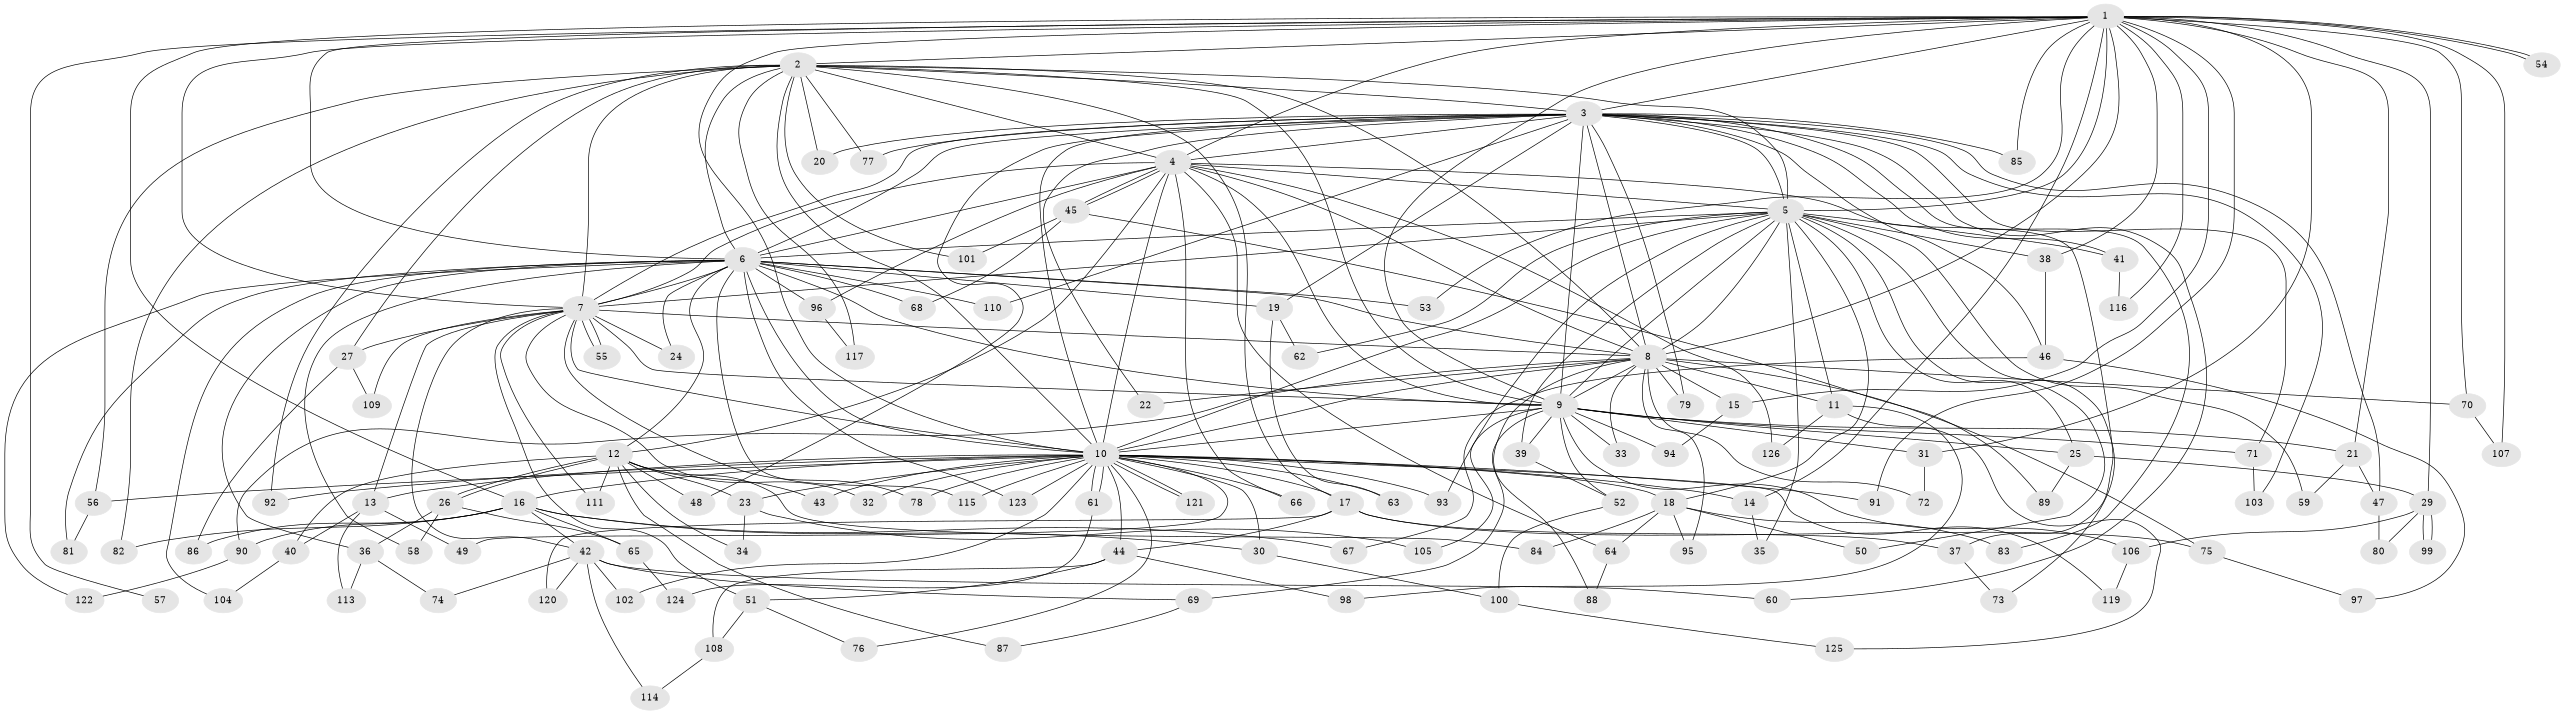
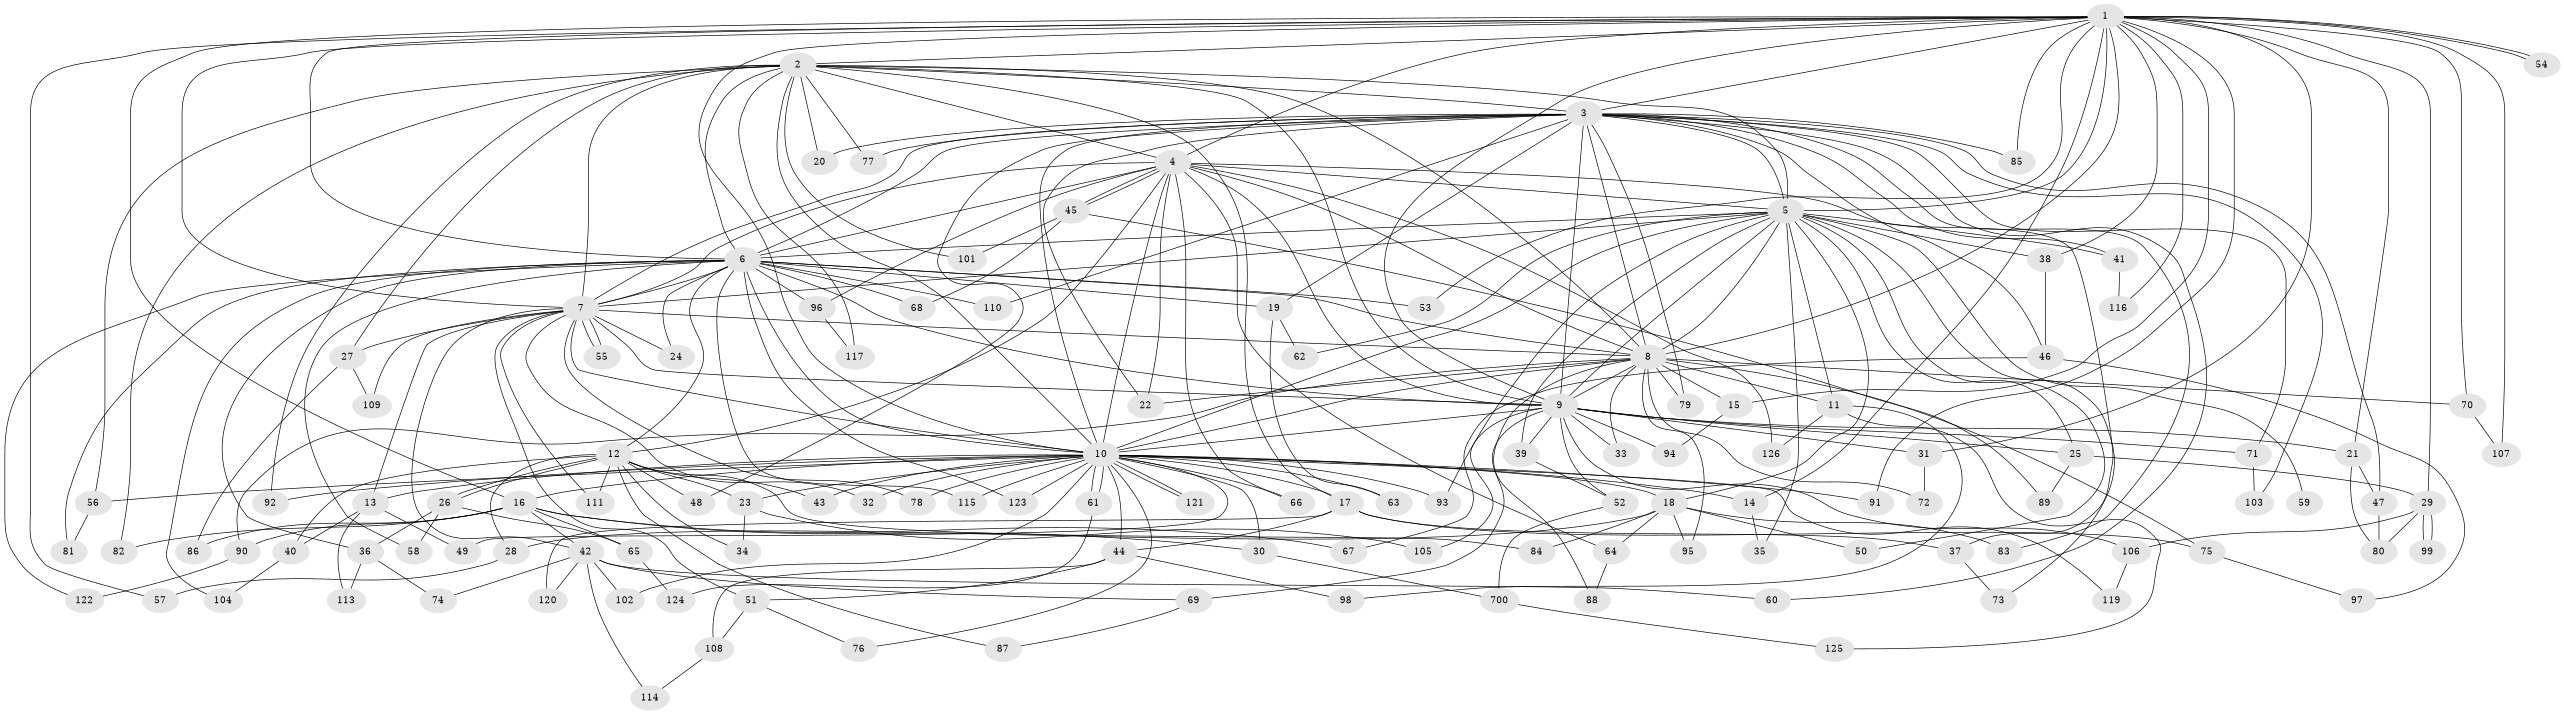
(1388, 137) -> (1160, 279)
(2325, 482) -> (2352, 506)
none -> (511, 552)
(1500, 601) -> (1500, 601)
